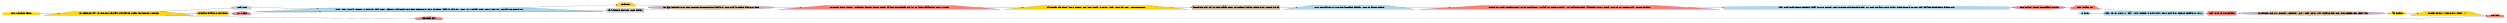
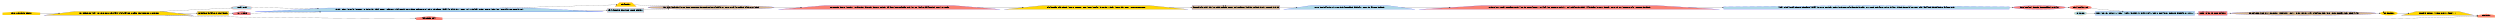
(2085, 7) -> (2080, 7)
